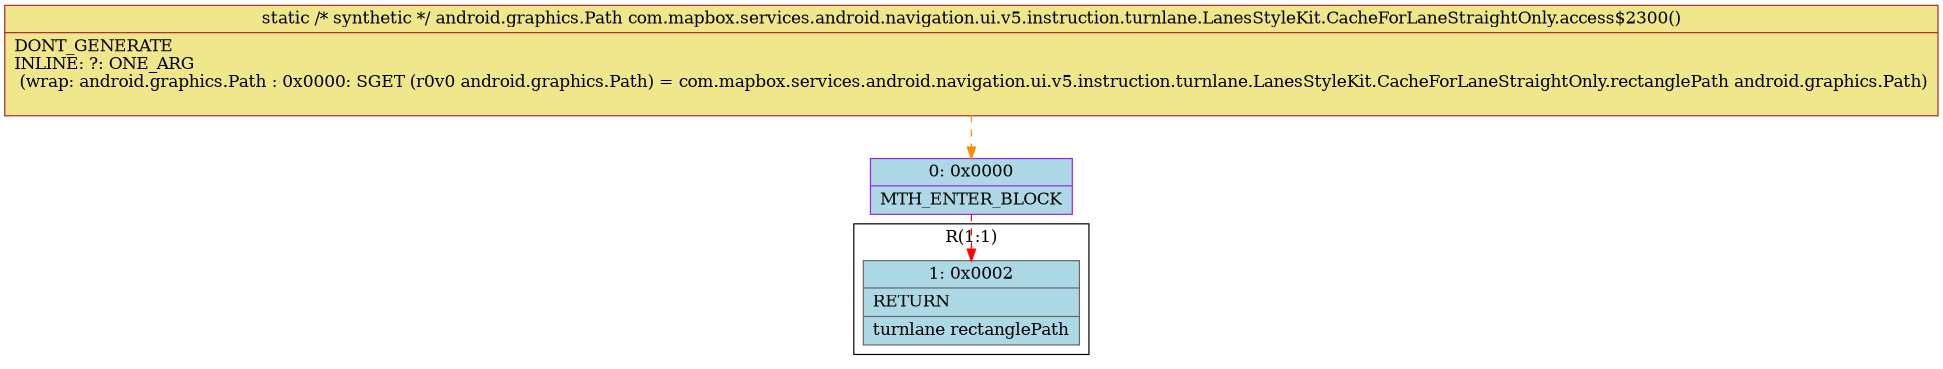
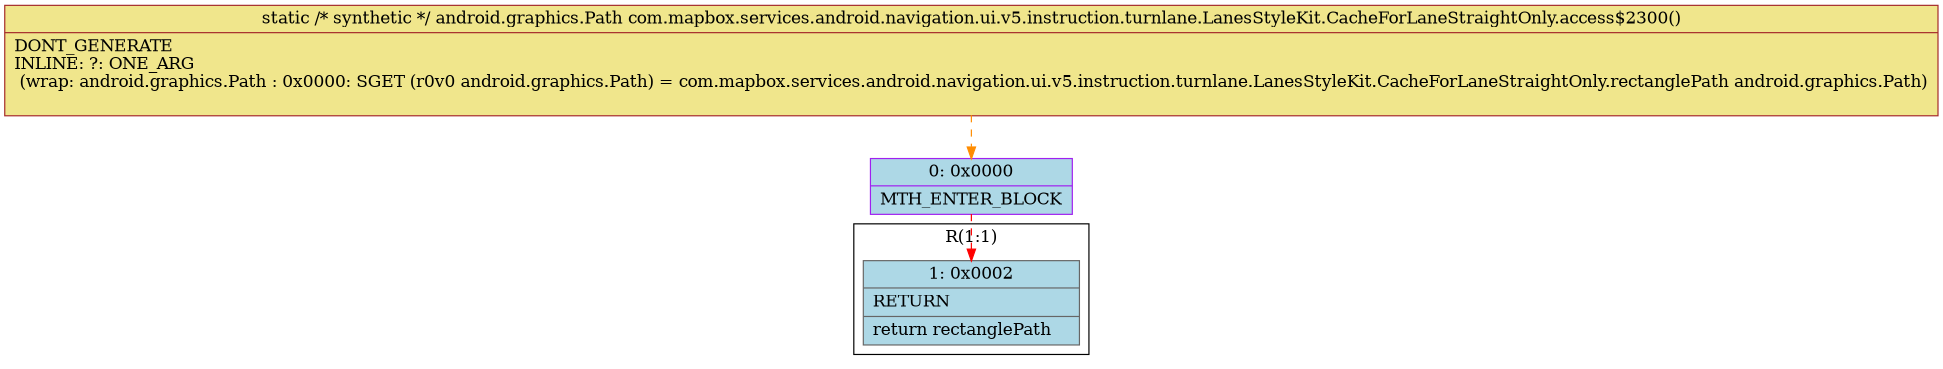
(971, 330) -> (962, 330)
